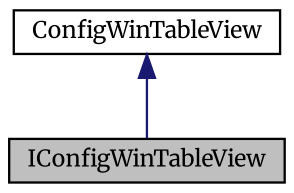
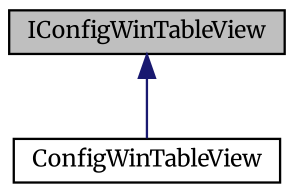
(147, 108) -> (147, 108)
